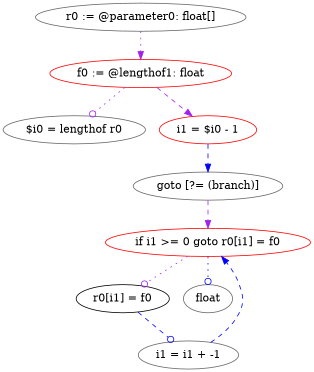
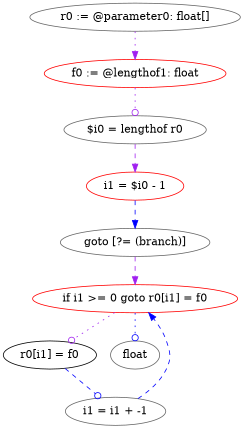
(172, 99) -> (135, 154)
